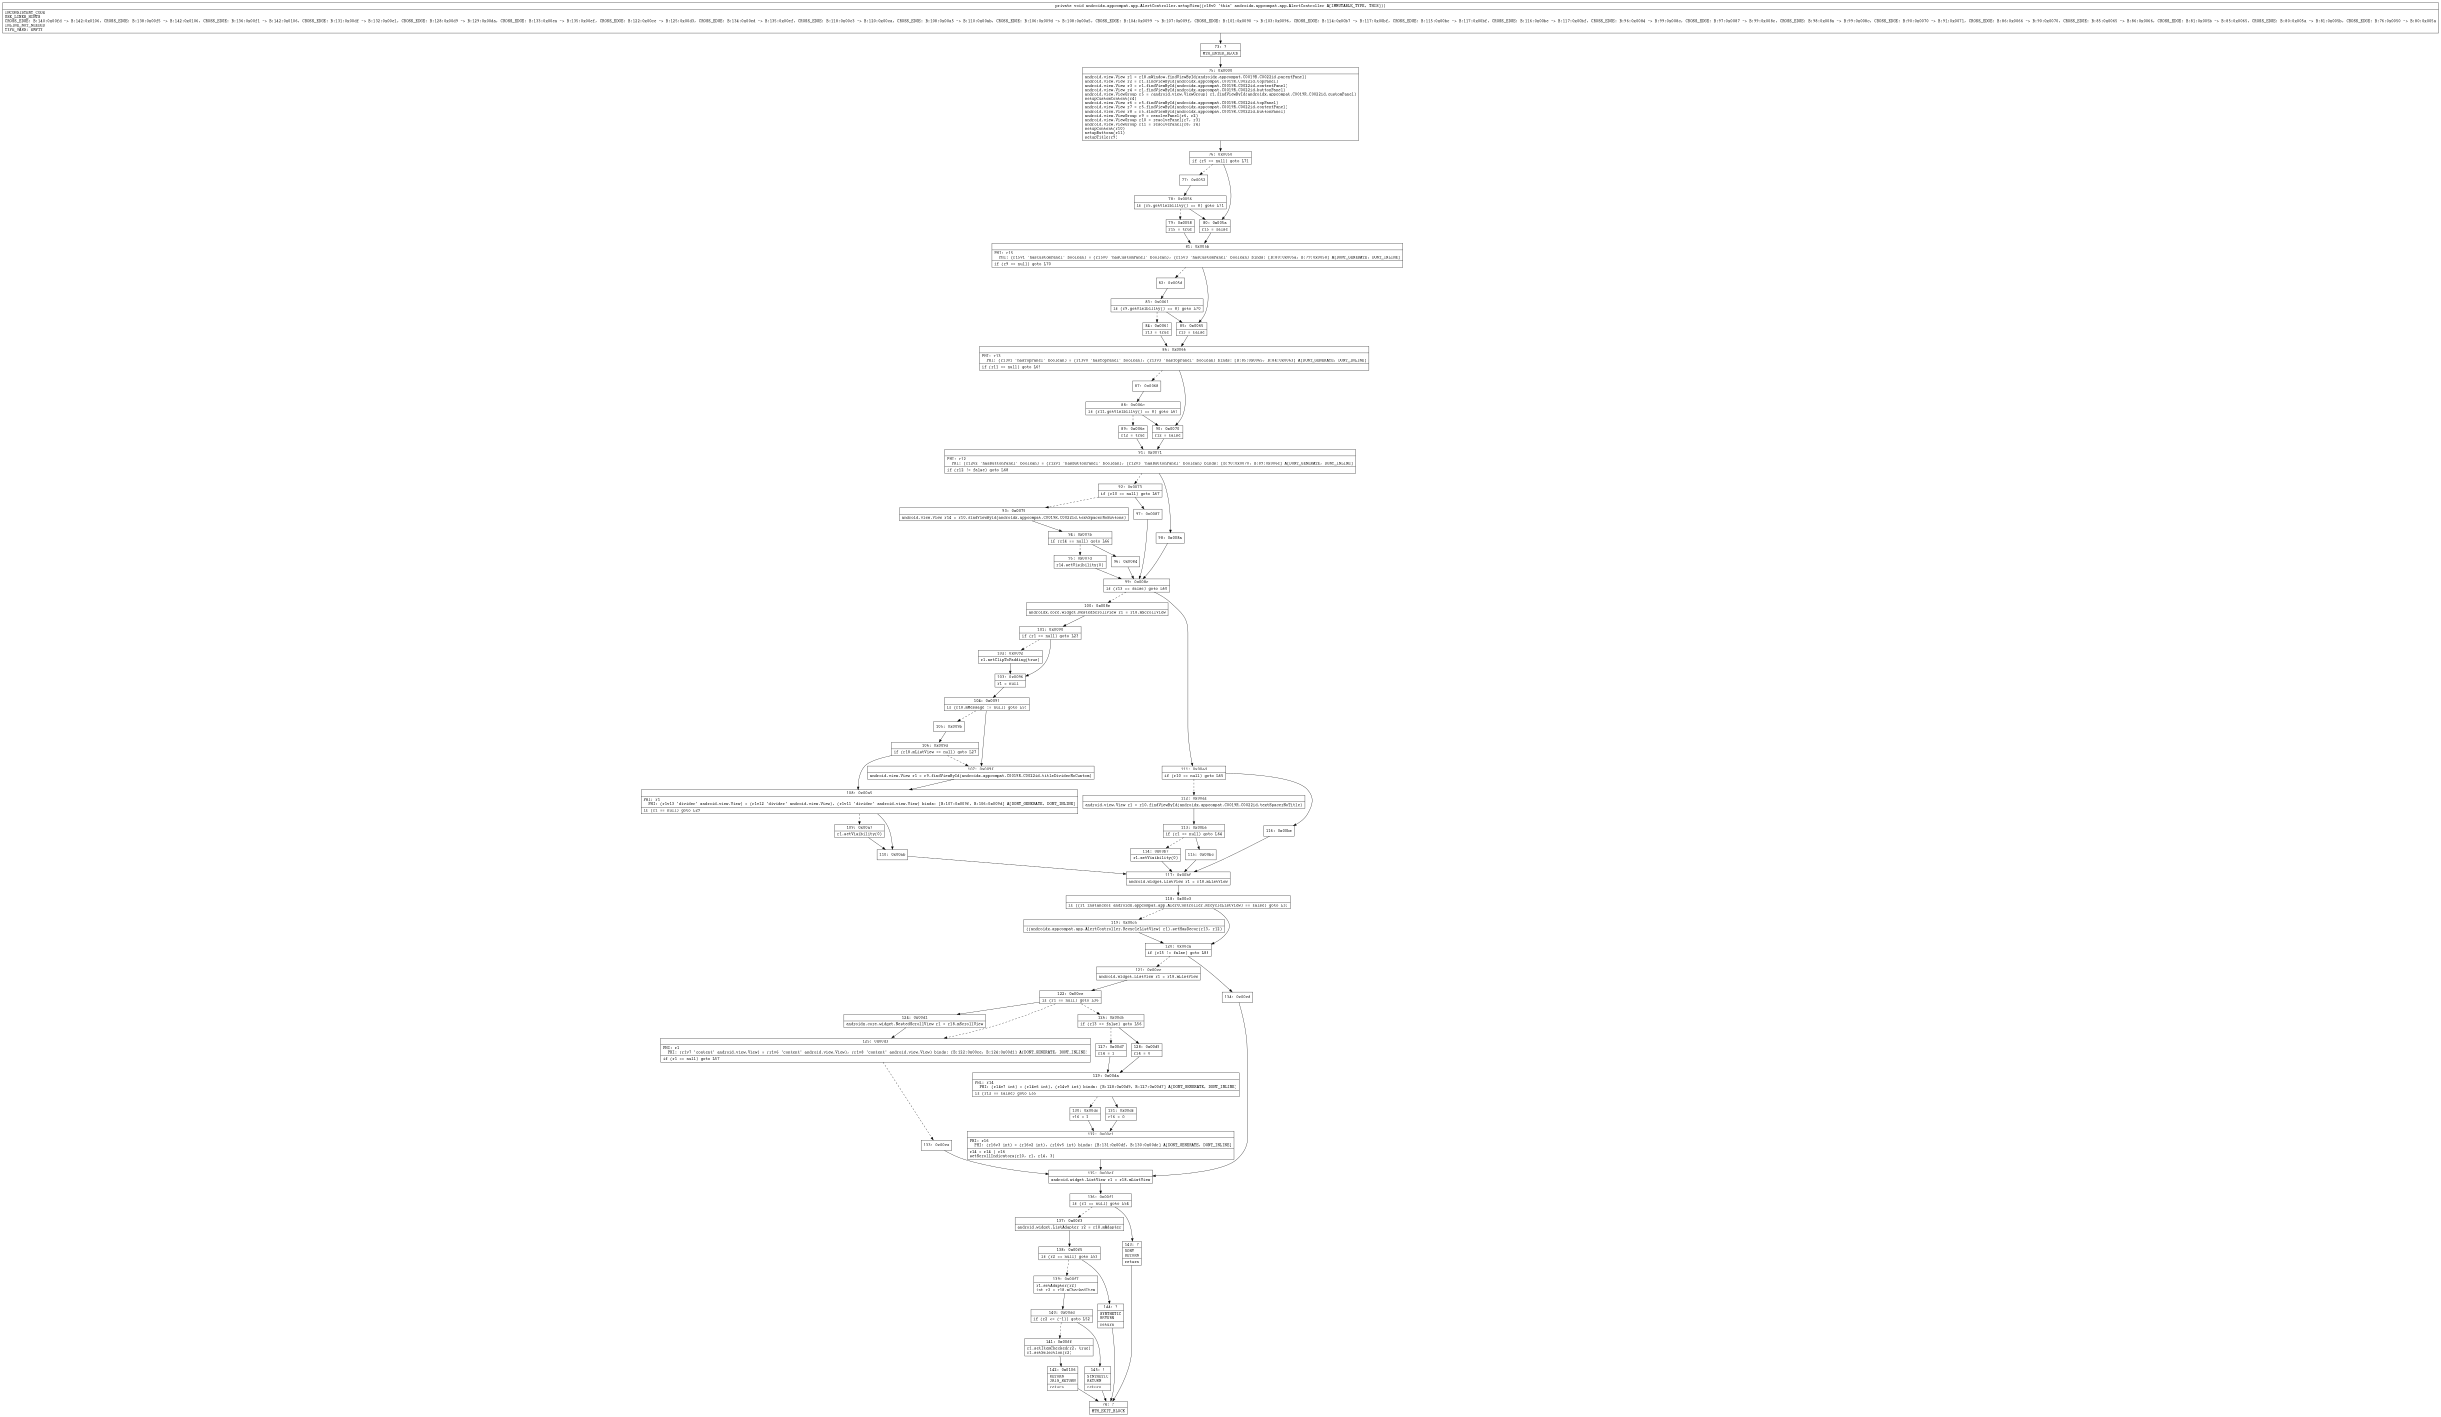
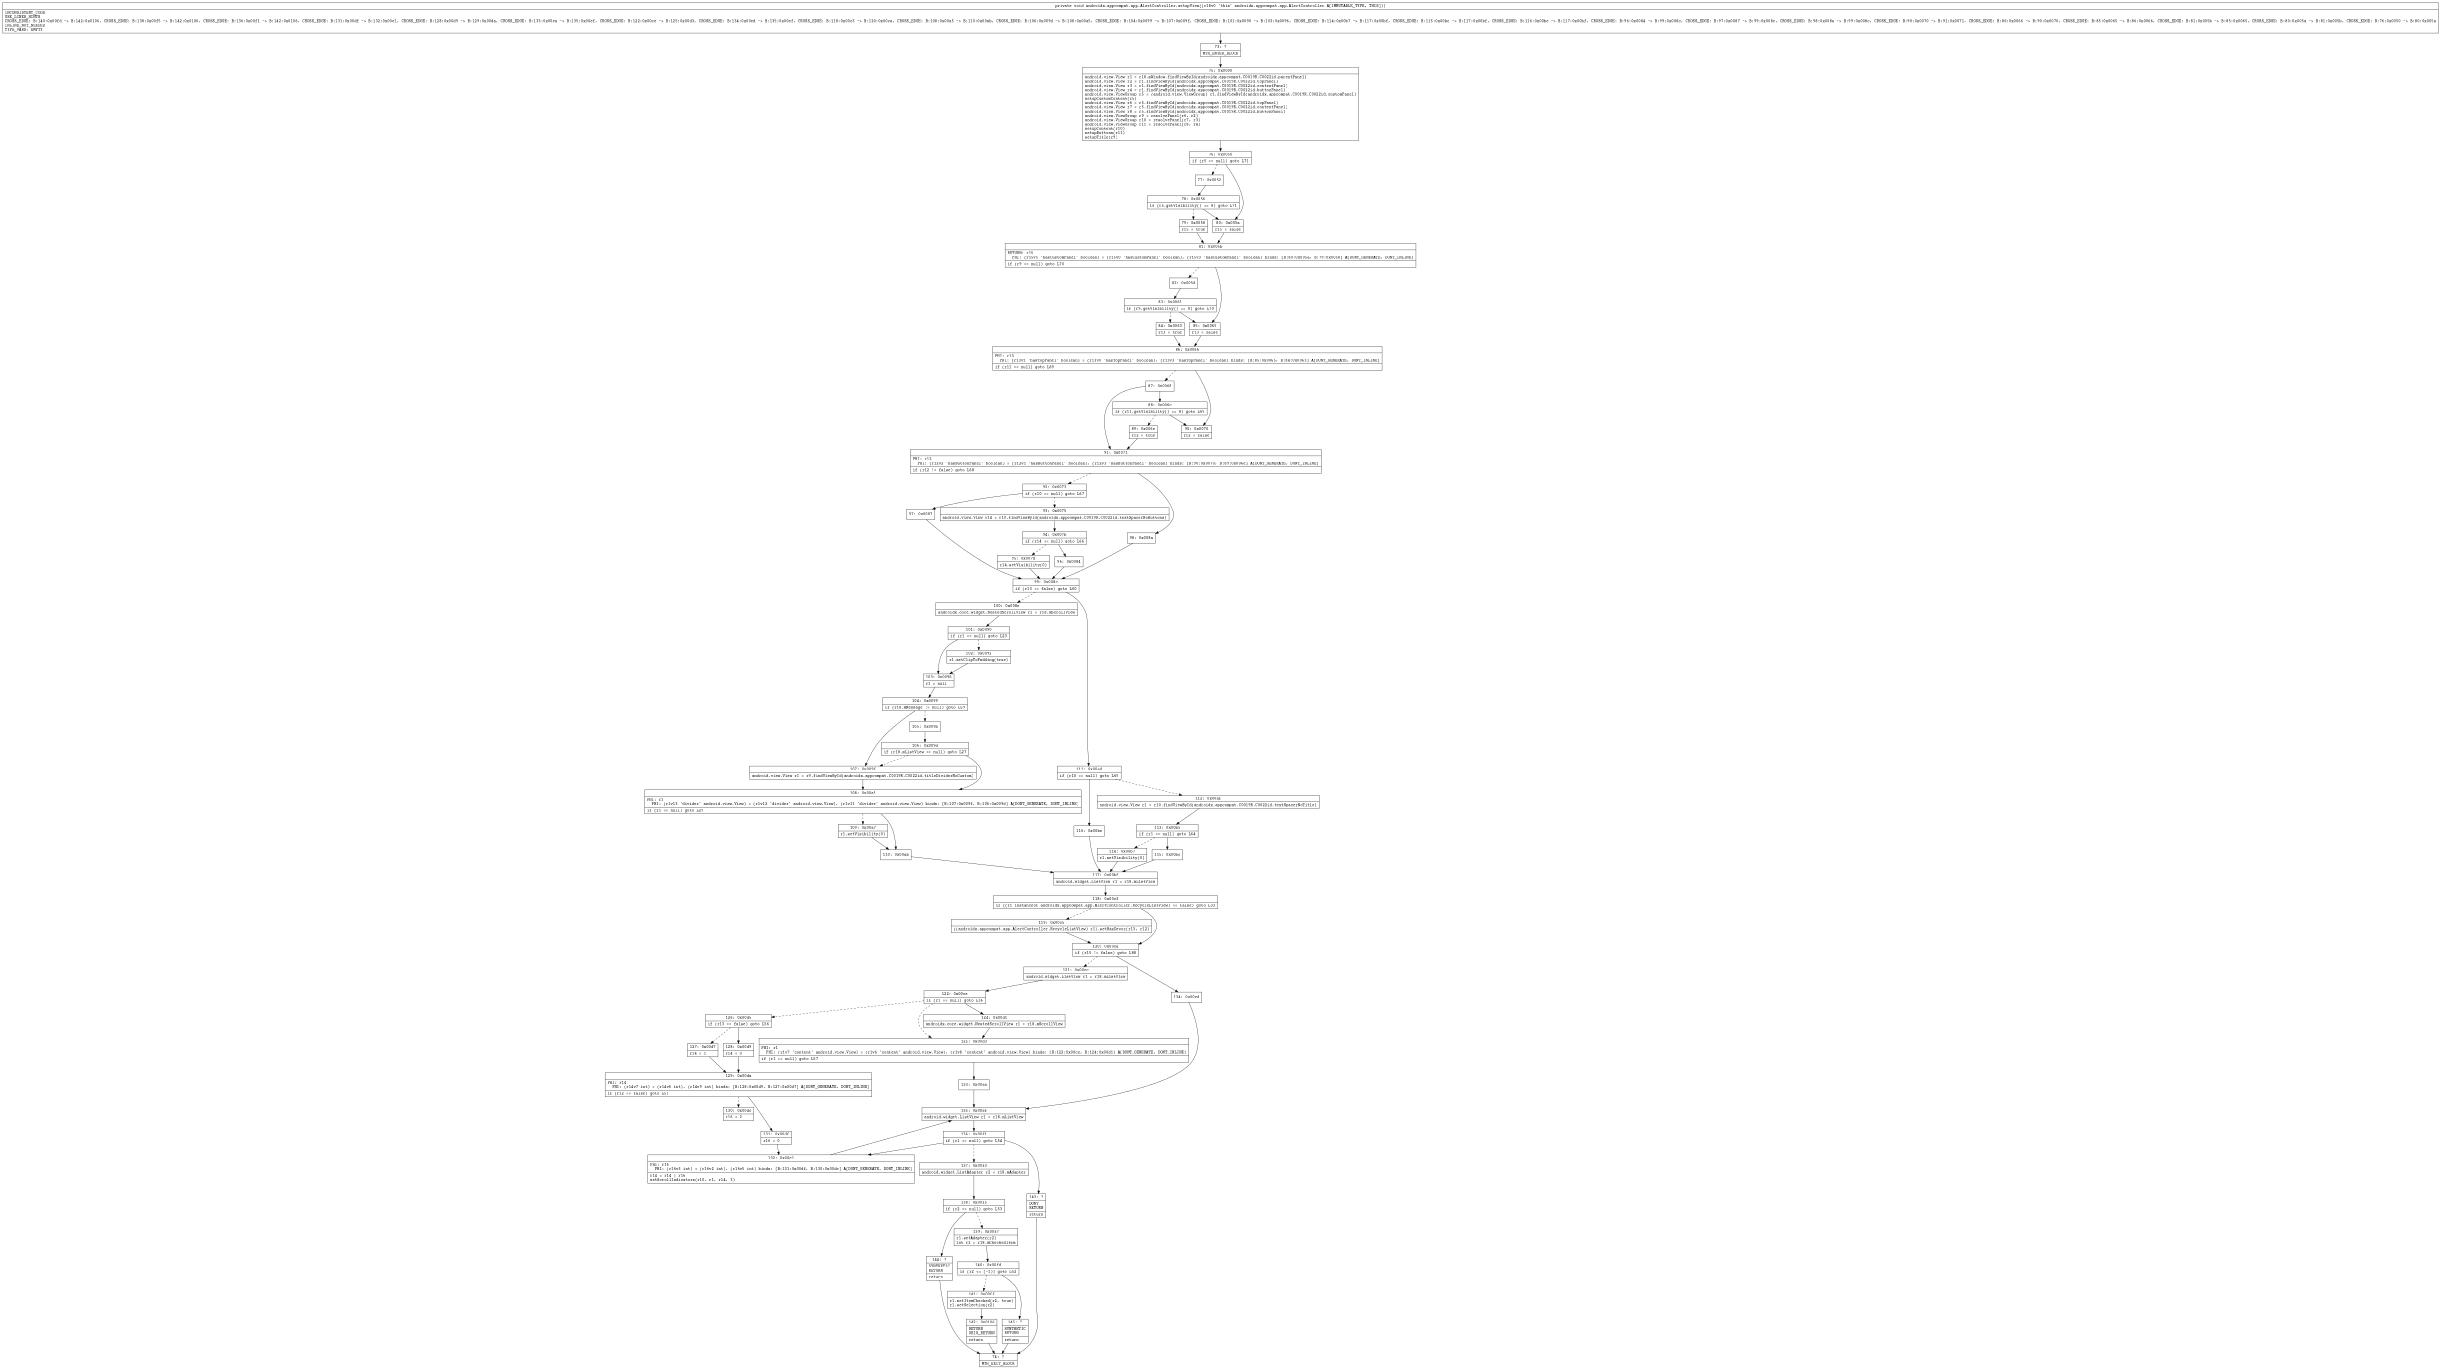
(1111, 99) -> (1111, 99)
(1005, 253) -> (1022, 253)
(1161, 443) -> (1108, 405)
(907, 1100) -> (974, 1070)
(1090, 1125) -> (907, 1149)
